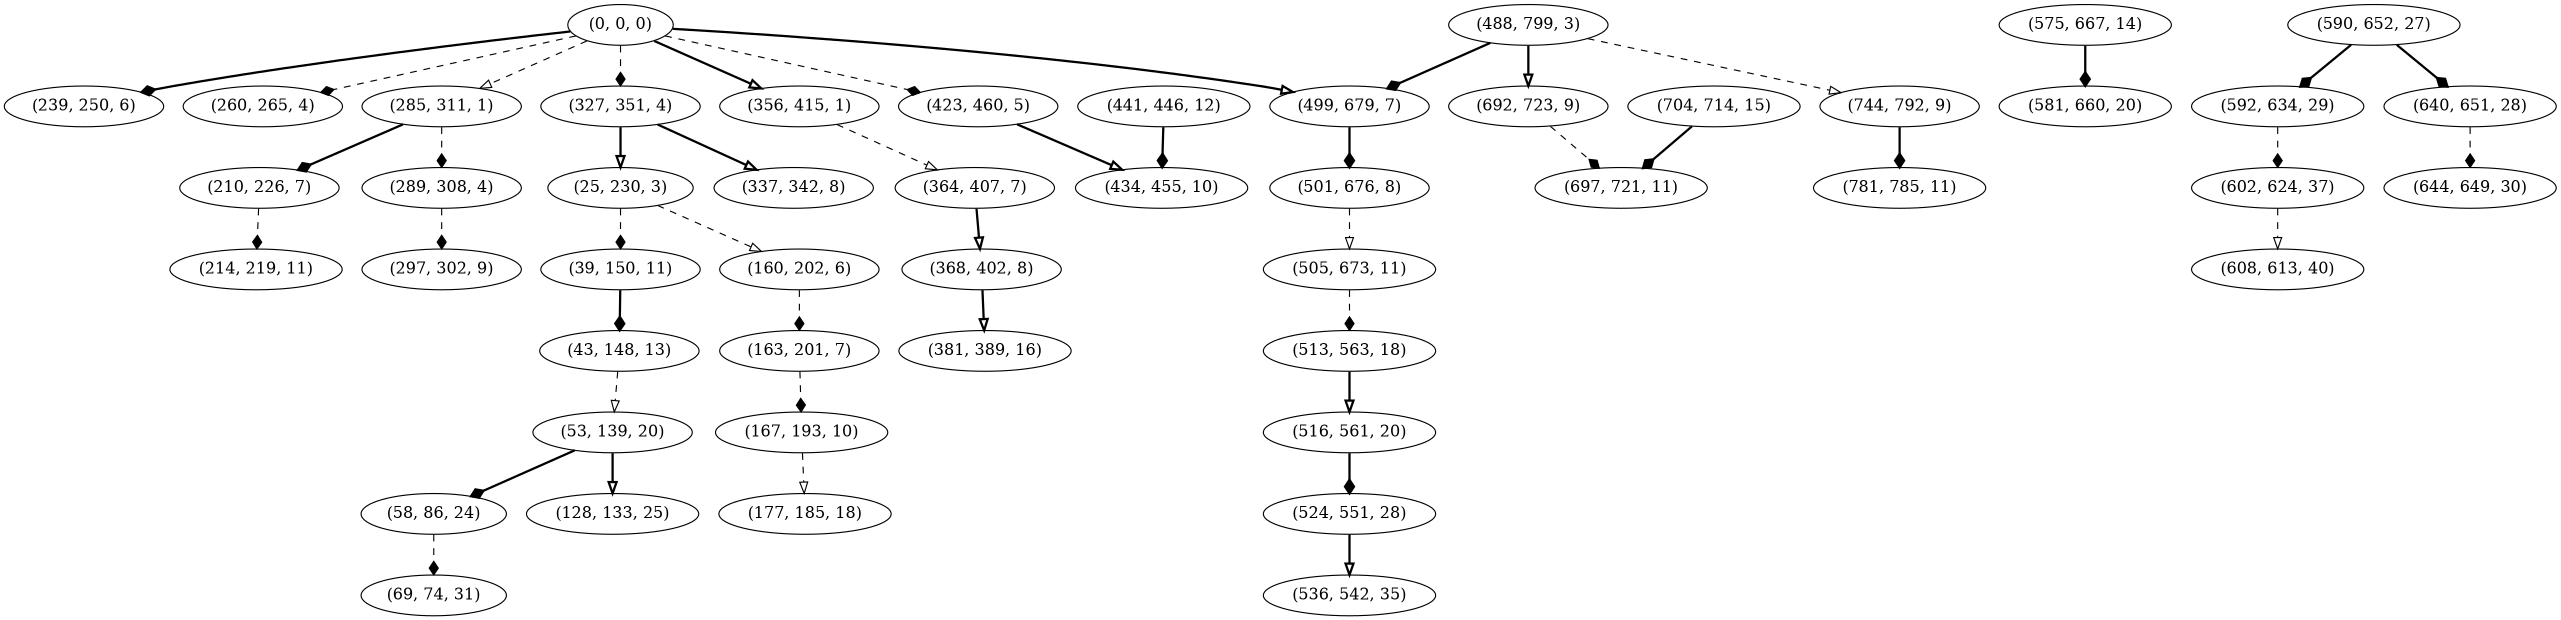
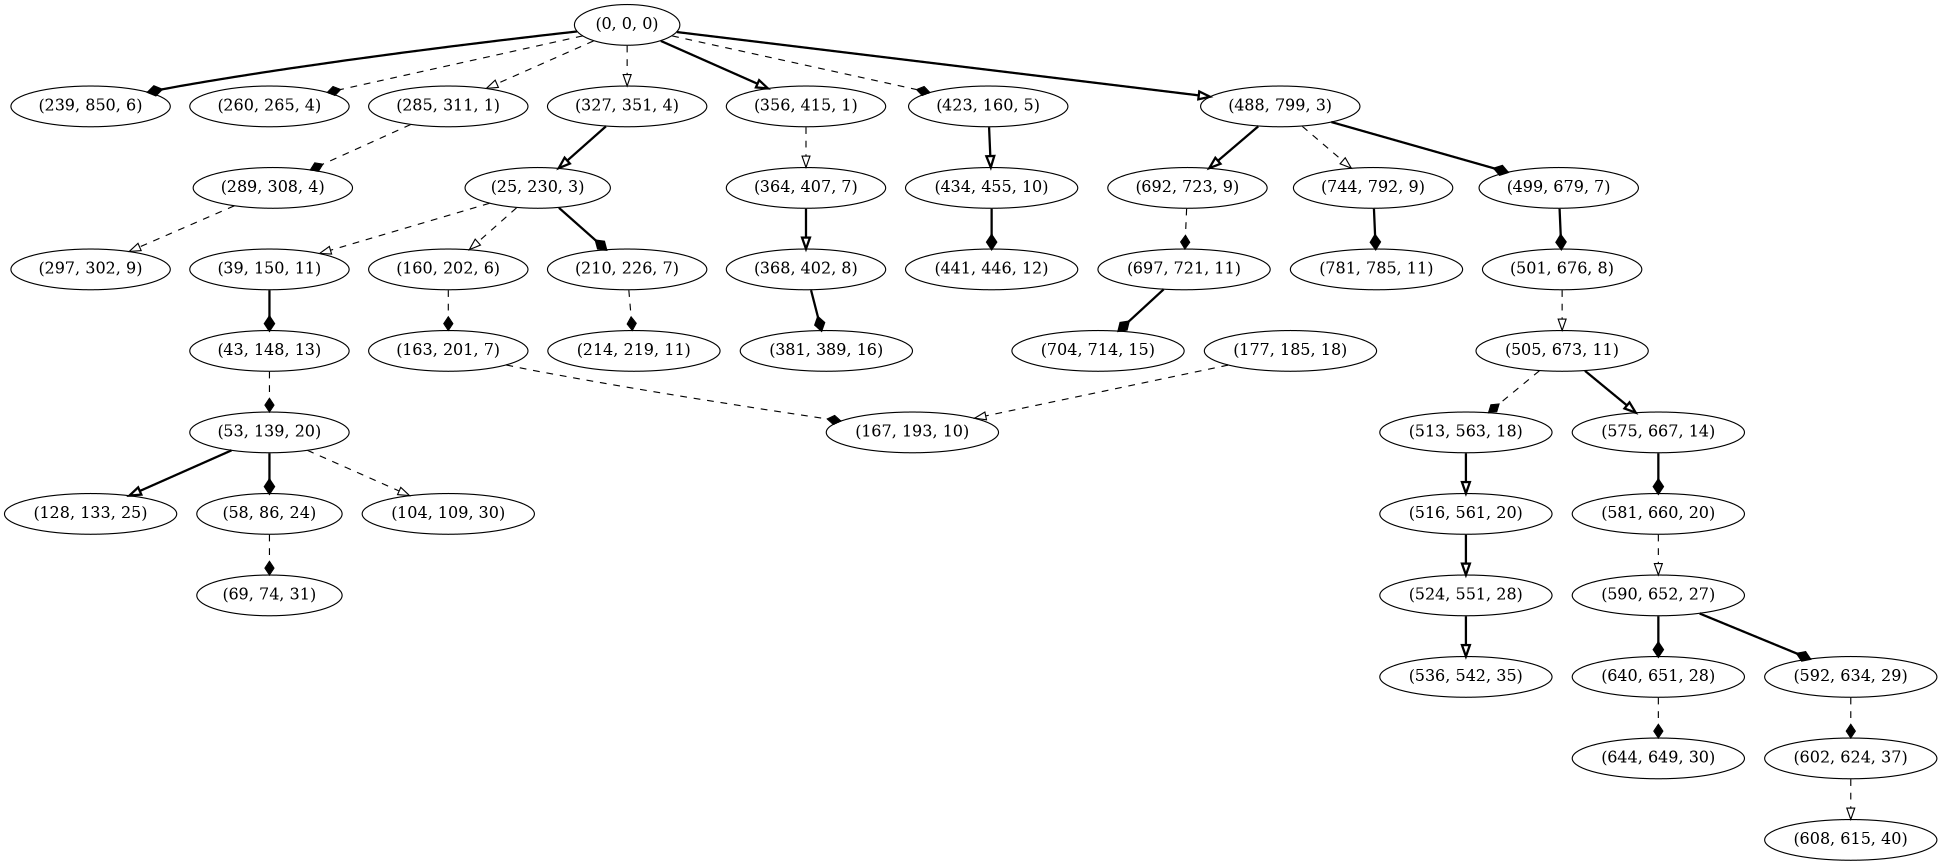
(978, 52) -> (938, 64)
(621, 59) -> (627, 60)
(84, 106) -> (91, 106)
(978, 106) -> (988, 106)
(1163, 140) -> (992, 222)
(1673, 143) -> (1146, 305)
(357, 144) -> (577, 224)
(794, 188) -> none
(442, 222) -> (187, 226)
(621, 222) -> (410, 227)
(2278, 269) -> (1851, 840)
(983, 305) -> (815, 304)
(616, 386) -> (269, 385)
none -> (1606, 388)
(1350, 466) -> (1466, 549)
(803, 468) -> (1107, 390)
none -> (448, 514)
none -> (1658, 549)
